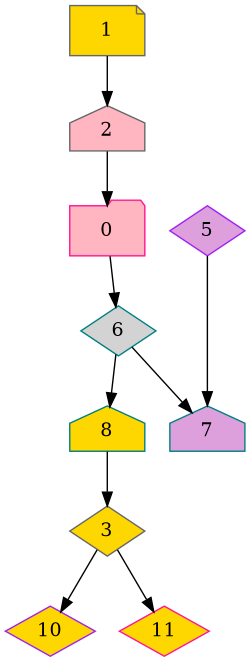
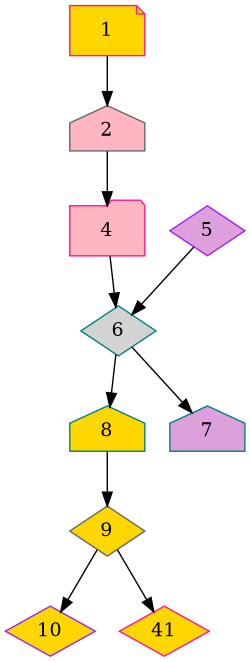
(107, 31) -> (107, 31)
(107, 231) -> (107, 231)
(207, 324) -> (168, 276)
(107, 531) -> (107, 531)
(164, 631) -> (164, 631)
